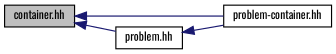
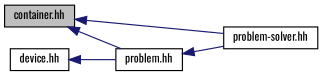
(278, 16) -> (271, 38)
none -> (40, 60)
